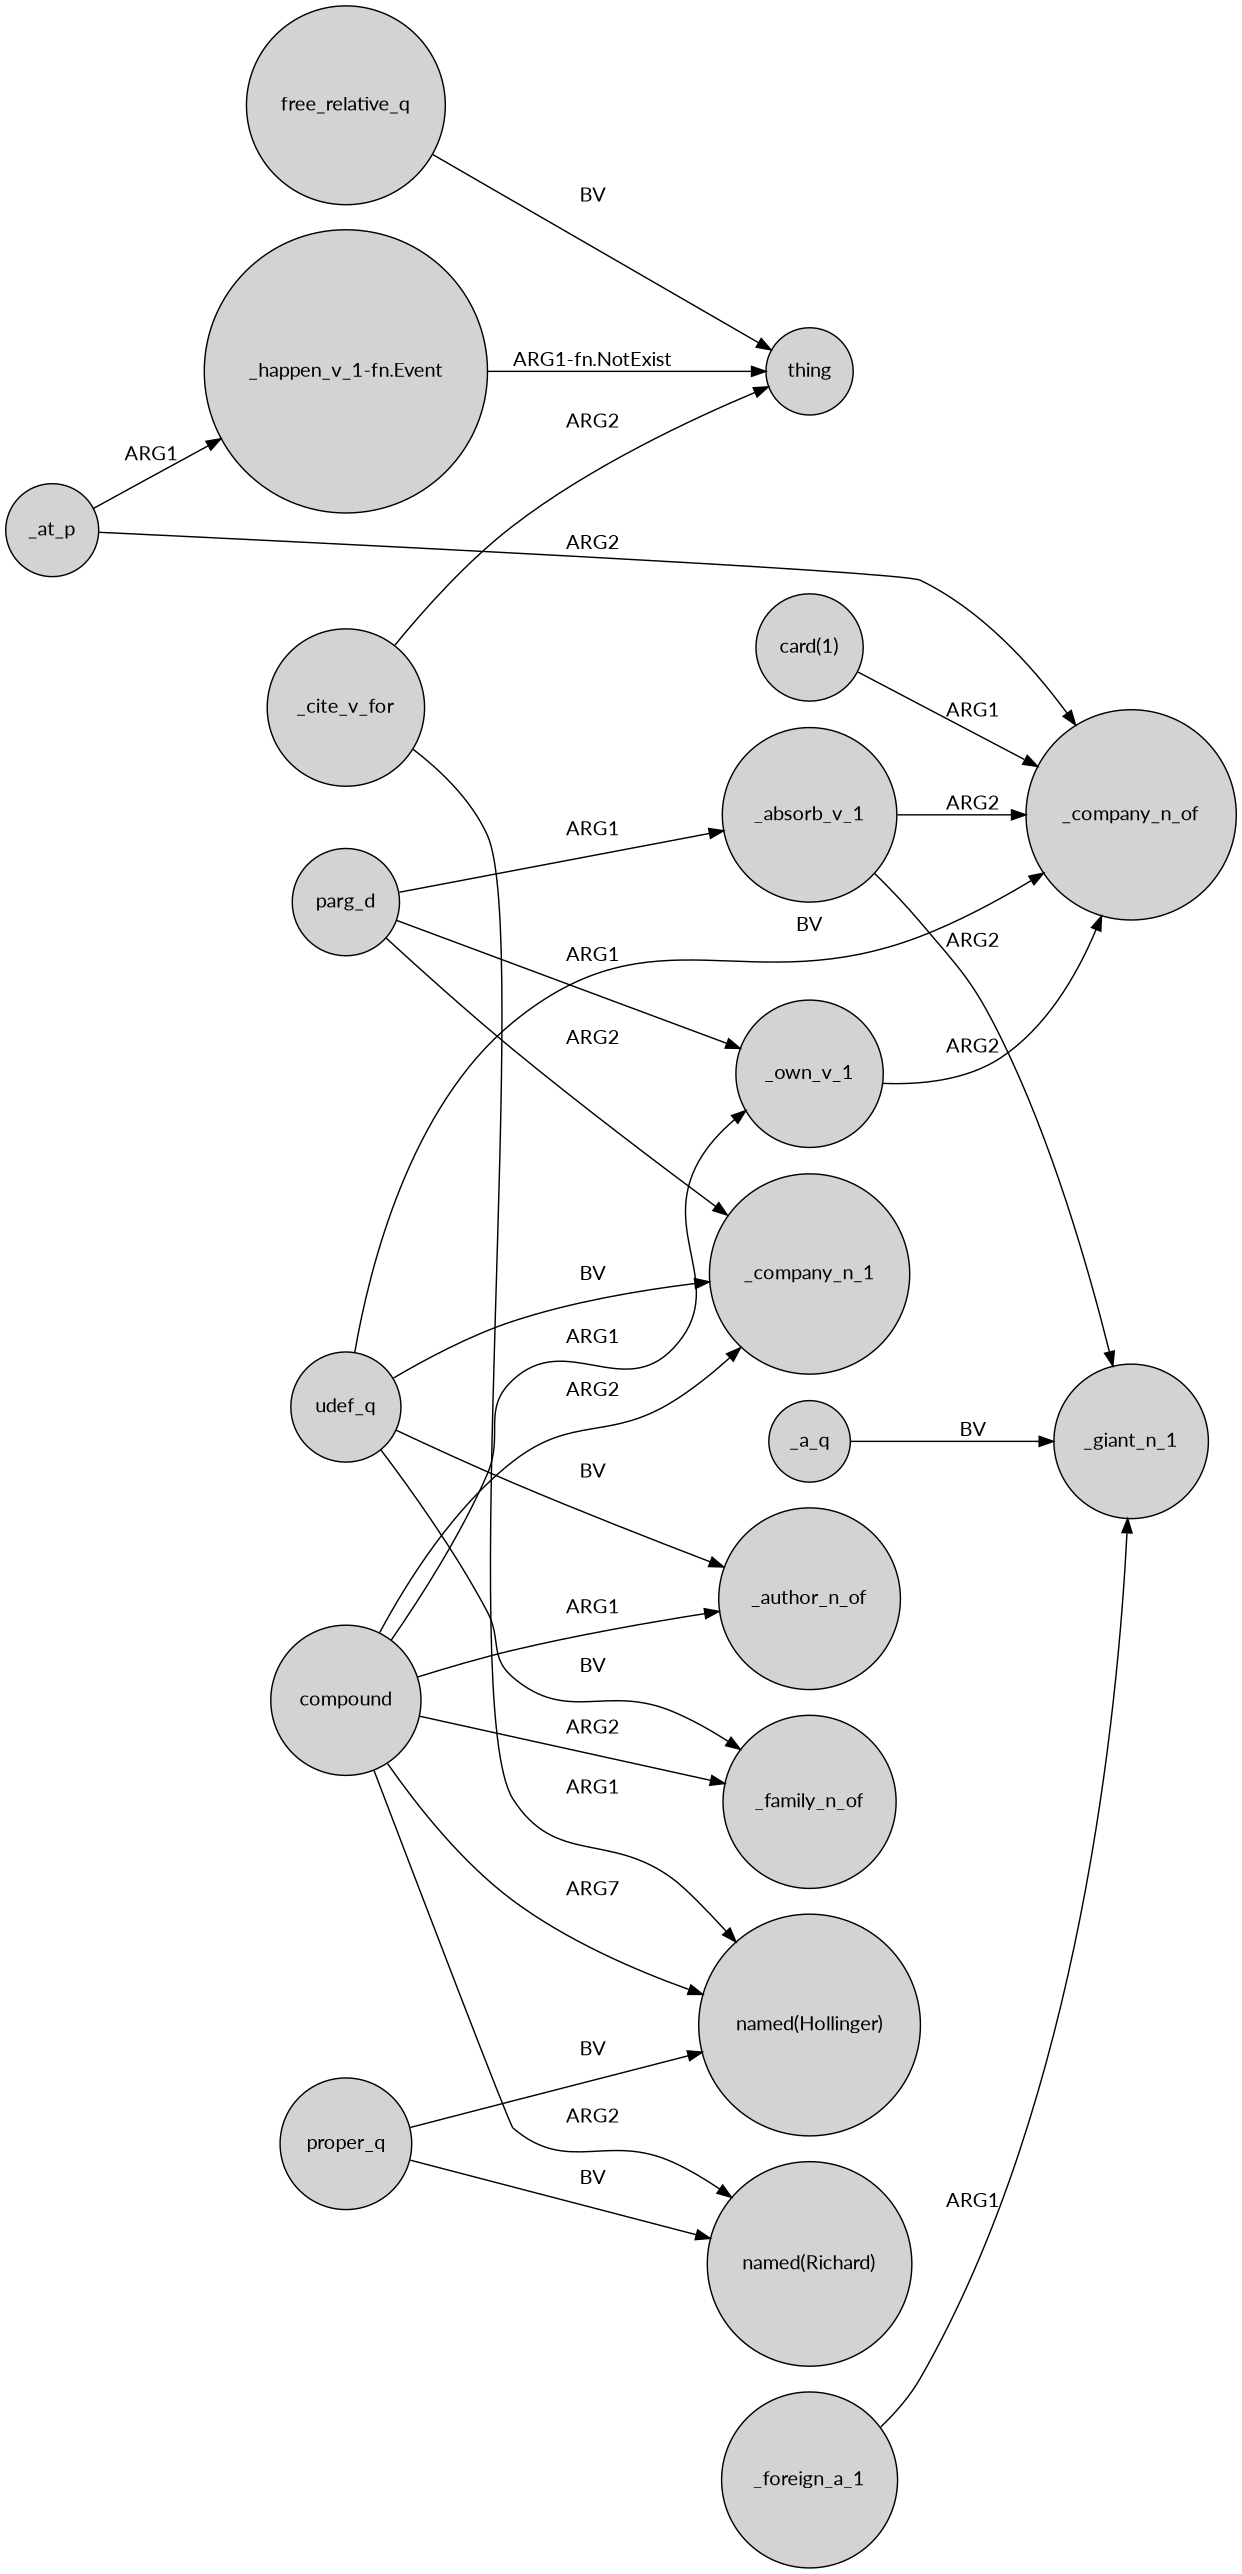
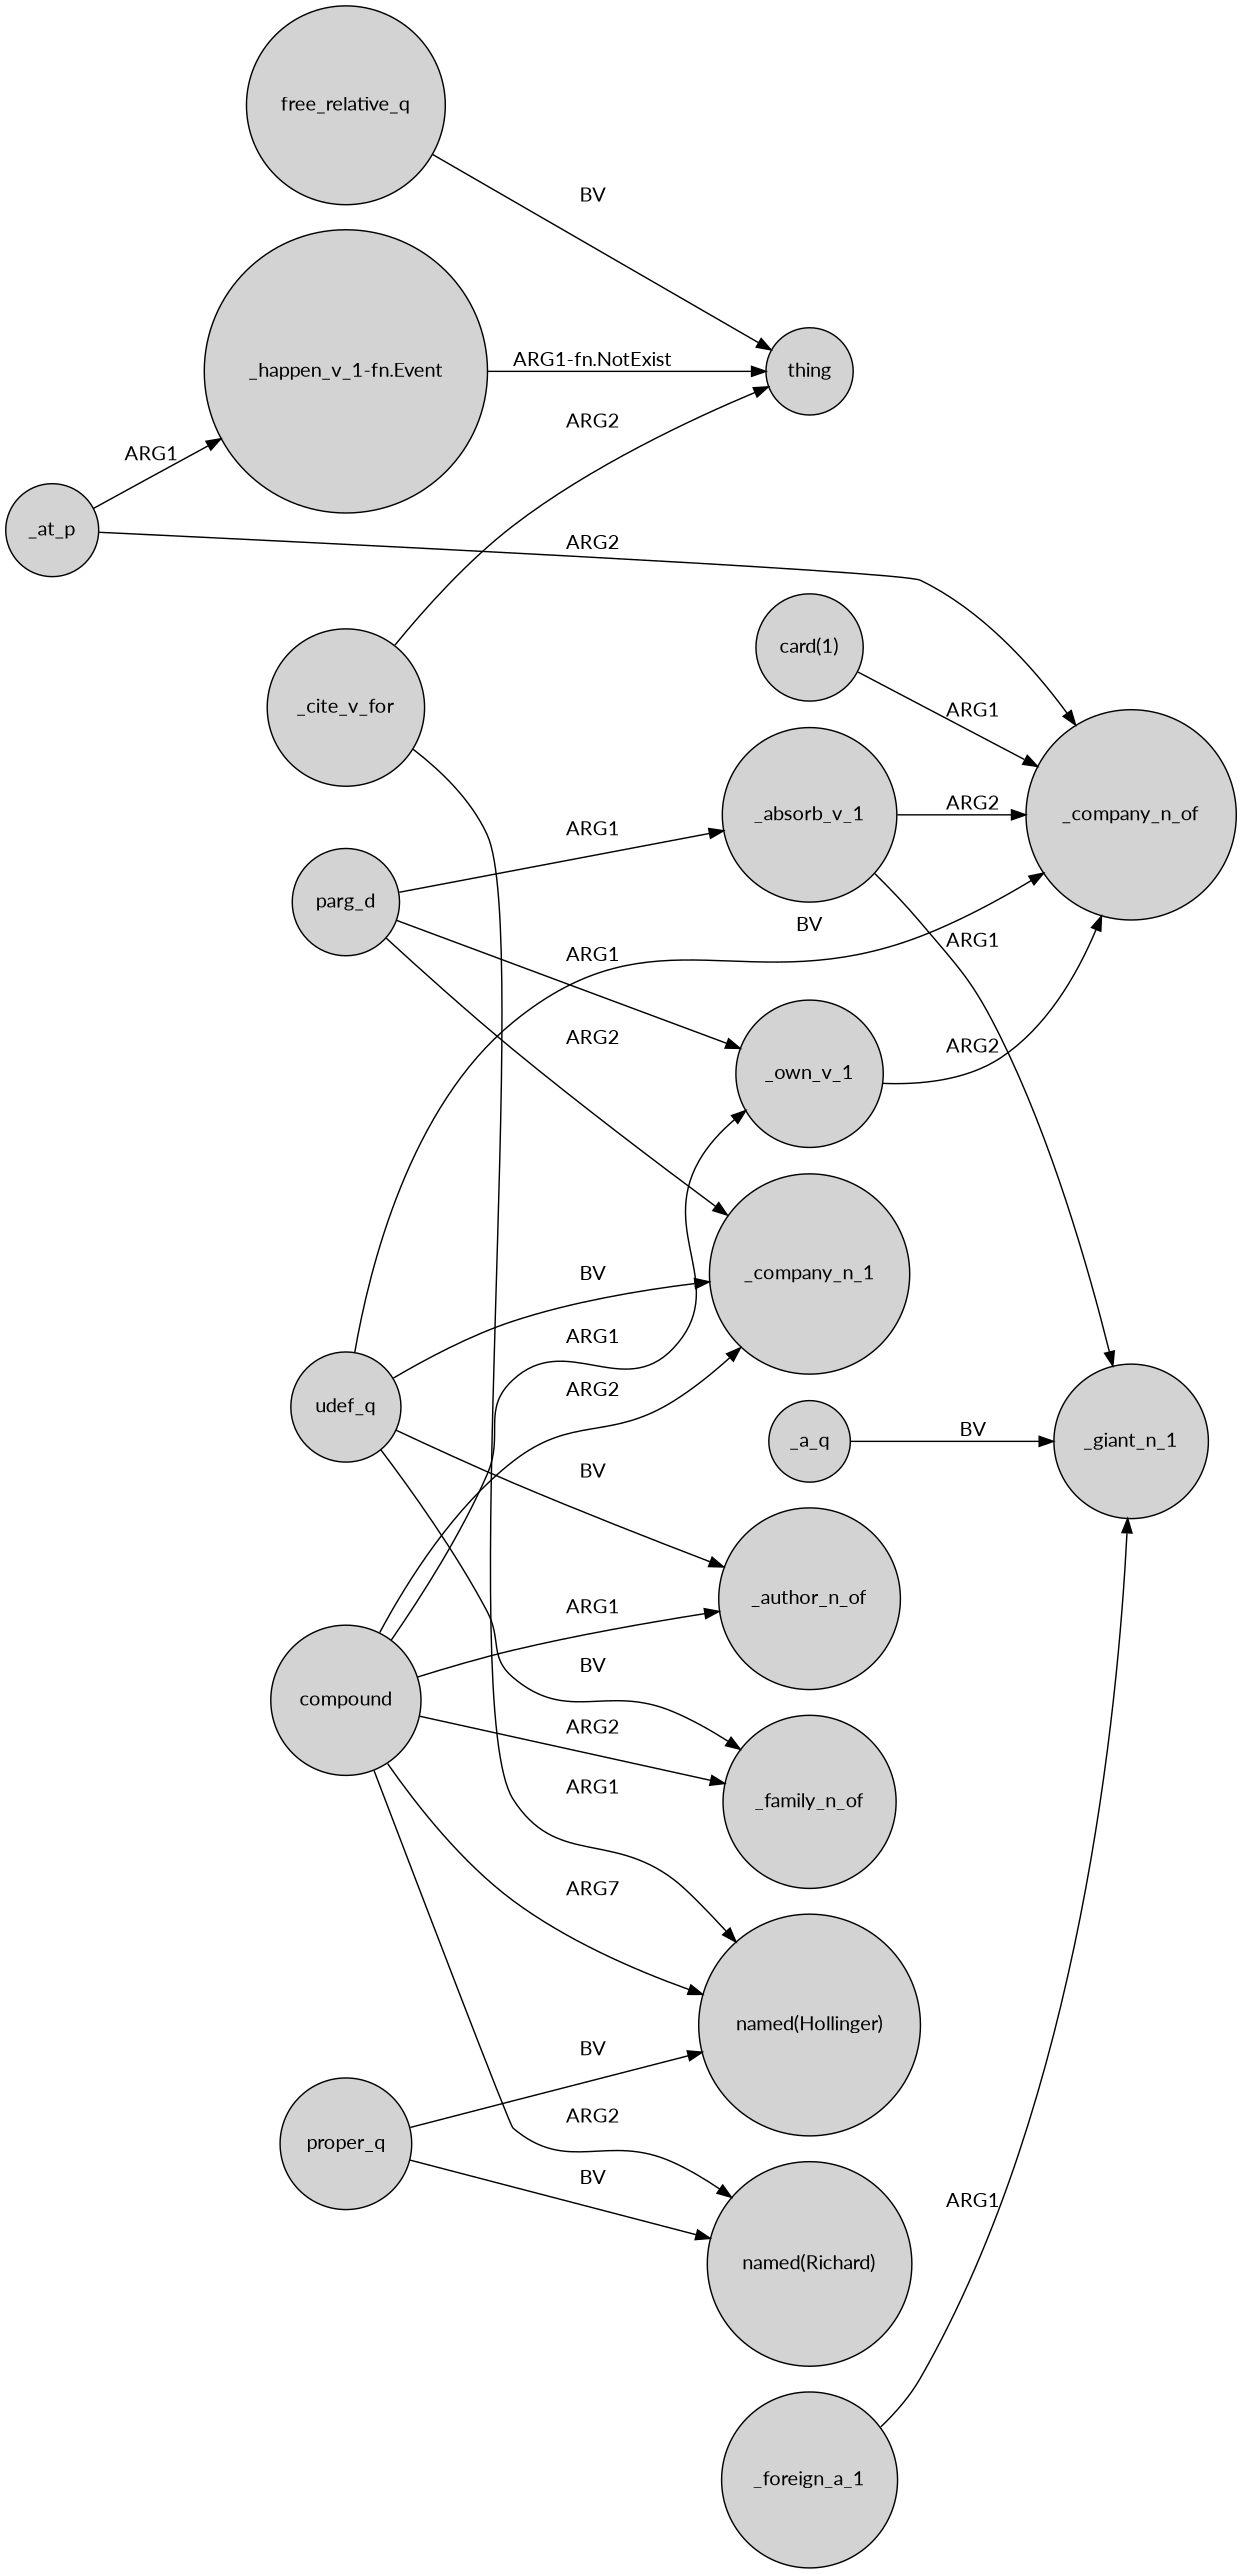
(973, 941) -> (973, 941)
